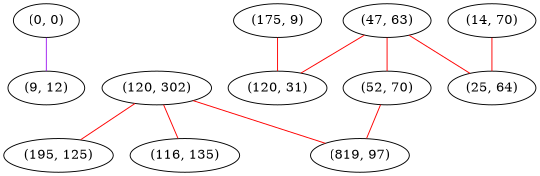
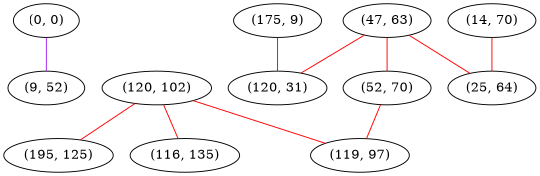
(46, 88) -> (46, 88)
(157, 88) -> (157, 88)
(360, 155) -> (360, 155)
